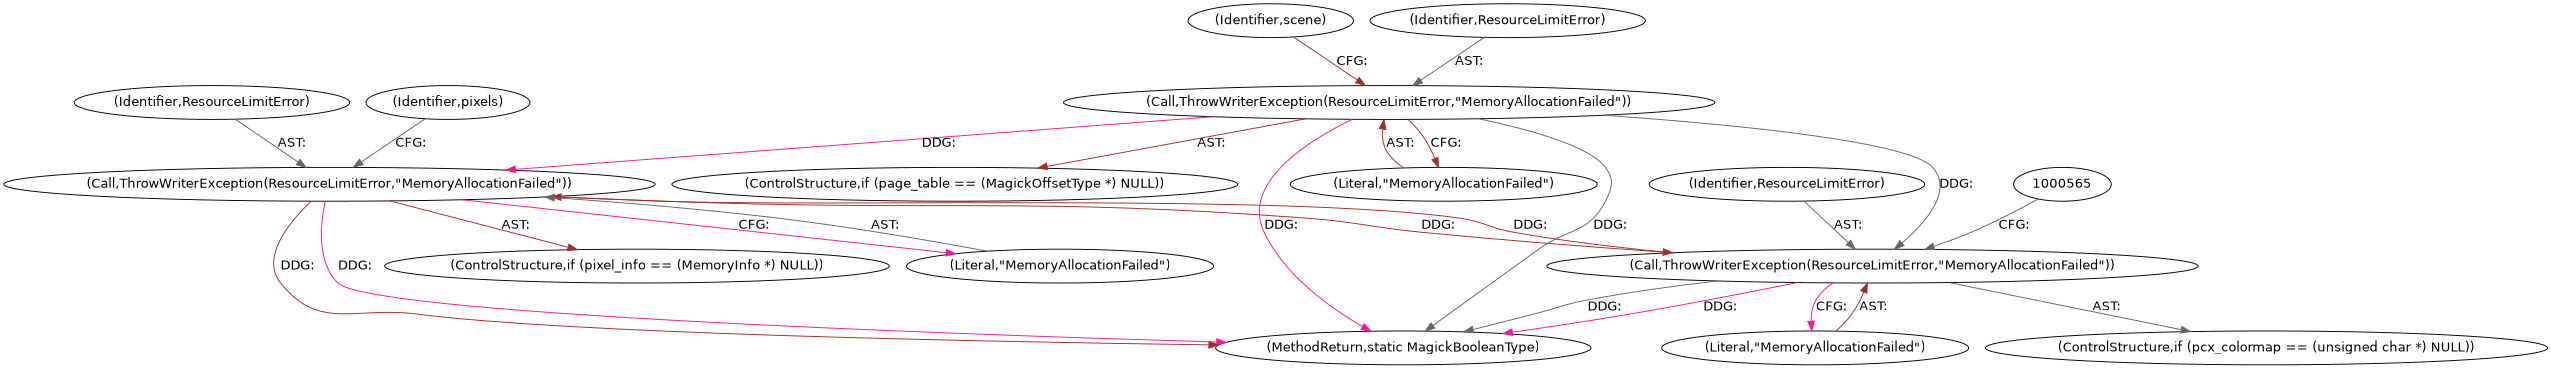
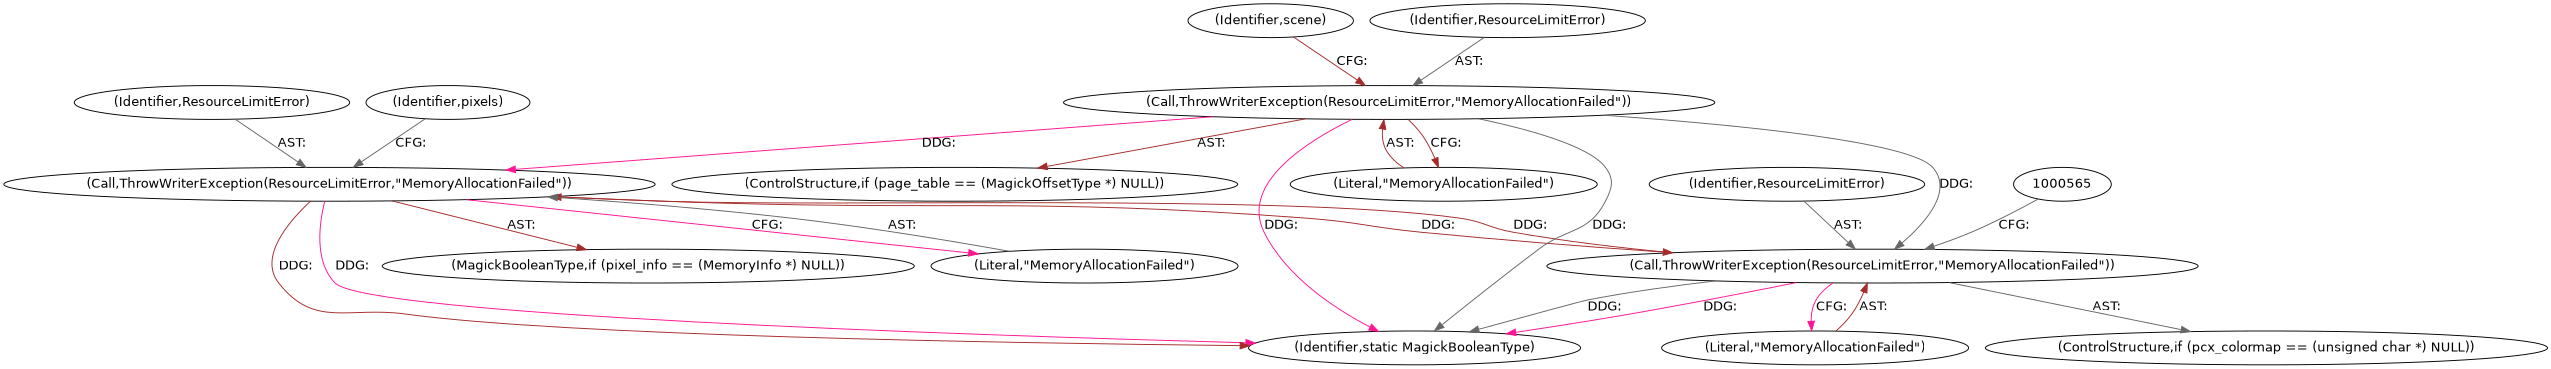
(637, 266) -> (648, 266)
(1403, 348) -> (1415, 348)
